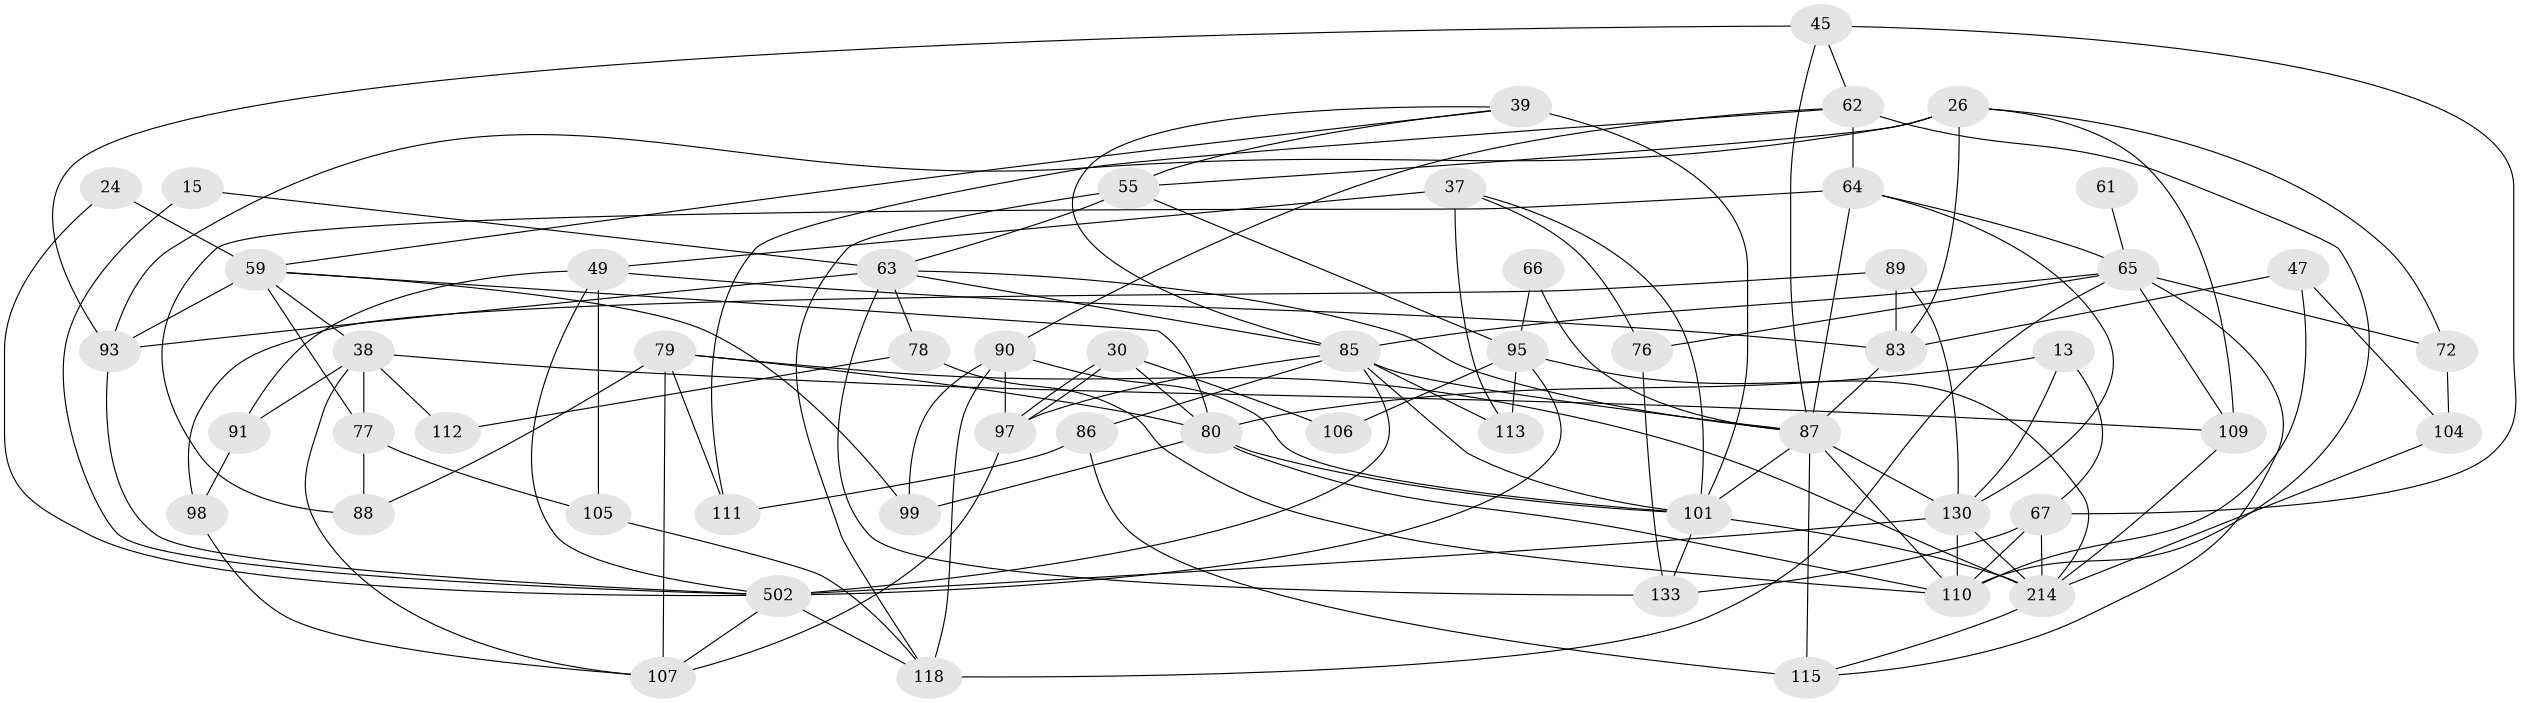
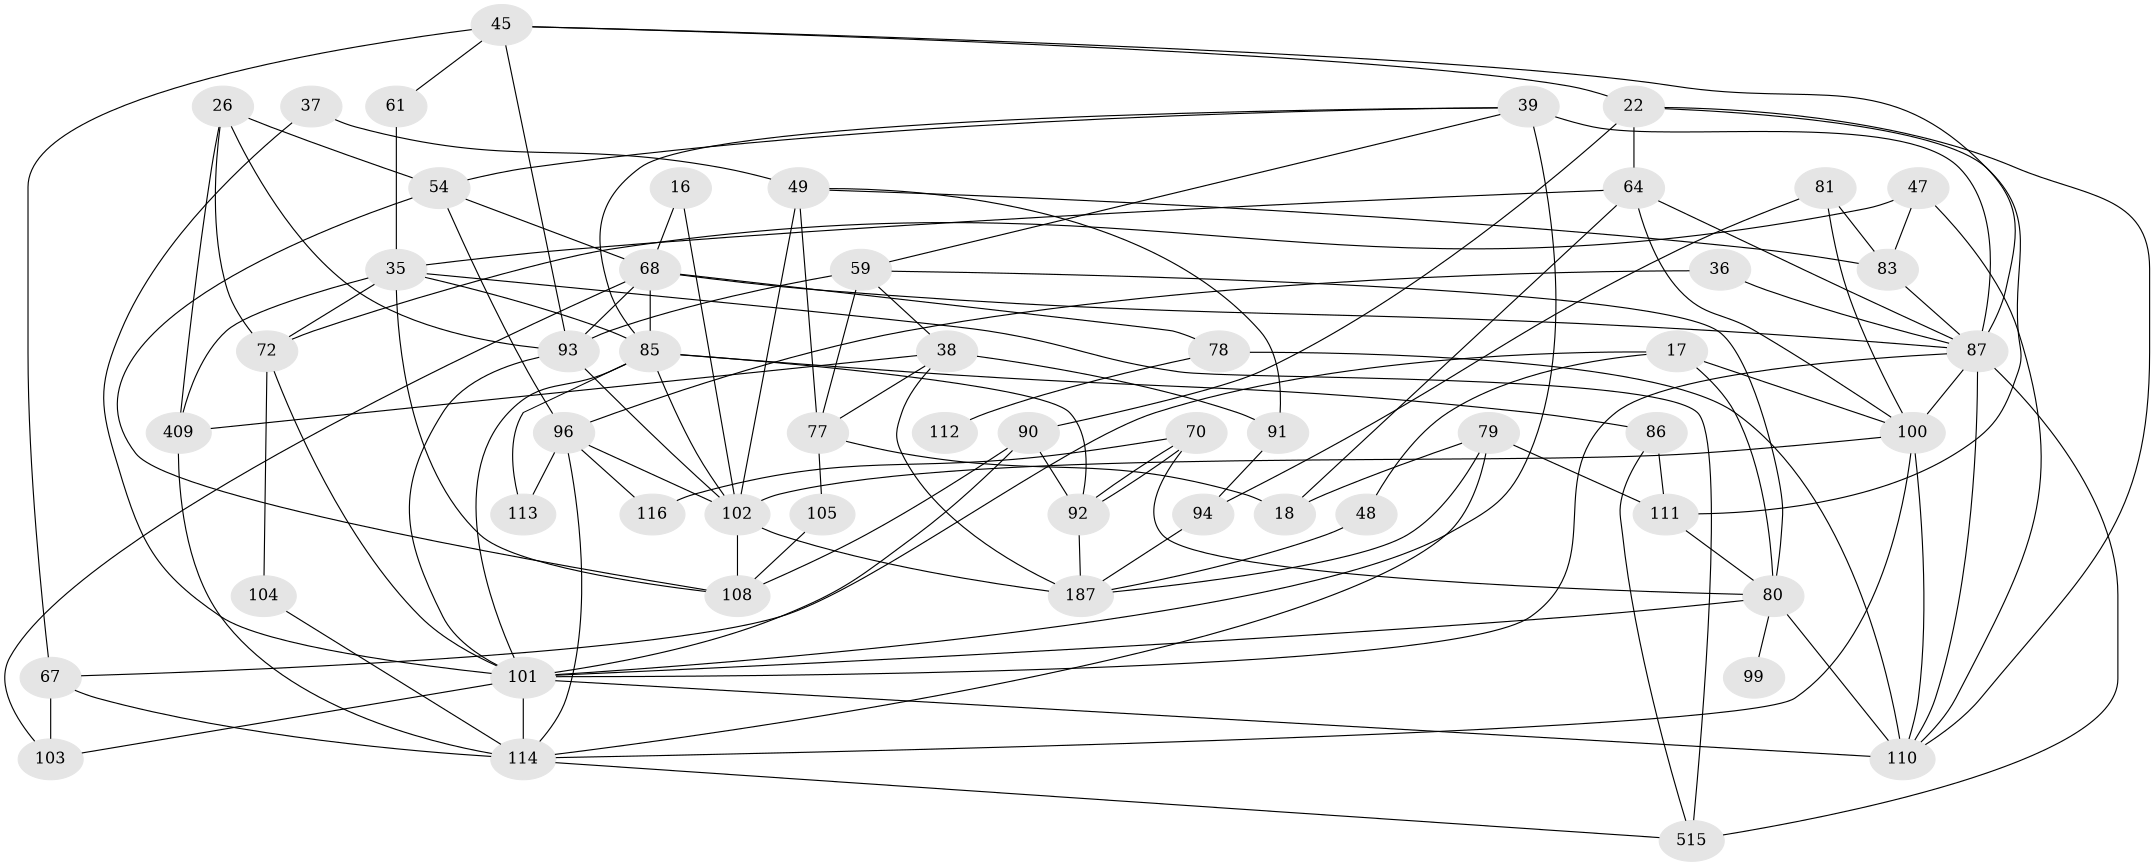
none -> (449, 66)
(1853, 107) -> (1634, 107)
(111, 188) -> none
(193, 188) -> (681, 188)
(1129, 188) -> (439, 188)
(1951, 234) -> none
(887, 270) -> (650, 270)
(1533, 270) -> (1720, 270)
(1896, 270) -> (1825, 188)
(2128, 270) -> (396, 270)
(1463, 309) -> none
(641, 312) -> none
(1117, 351) -> (1196, 433)
(1518, 351) -> (564, 433)
(1642, 351) -> none
(2064, 351) -> (1677, 351)
(2377, 354) -> (1128, 230)
(598, 382) -> (808, 300)
(406, 392) -> none
(1026, 396) -> (1720, 555)
(1576, 403) -> (1845, 134)
(925, 417) -> none
(1005, 433) -> (1079, 515)
(1338, 433) -> (652, 515)
(2234, 433) -> (179, 433)
none -> (411, 494)
(197, 515) -> (1203, 515)
(364, 515) -> (1285, 515)
none -> (1366, 515)
(1957, 515) -> (1913, 433)
none -> (359, 540)
(1994, 560) -> (1213, 719)
(779, 596) -> (737, 515)
(1666, 596) -> (51, 759)
(2042, 596) -> (523, 759)
(663, 678) -> (1081, 596)
(929, 678) -> (737, 596)
(1807, 678) -> (1692, 841)
